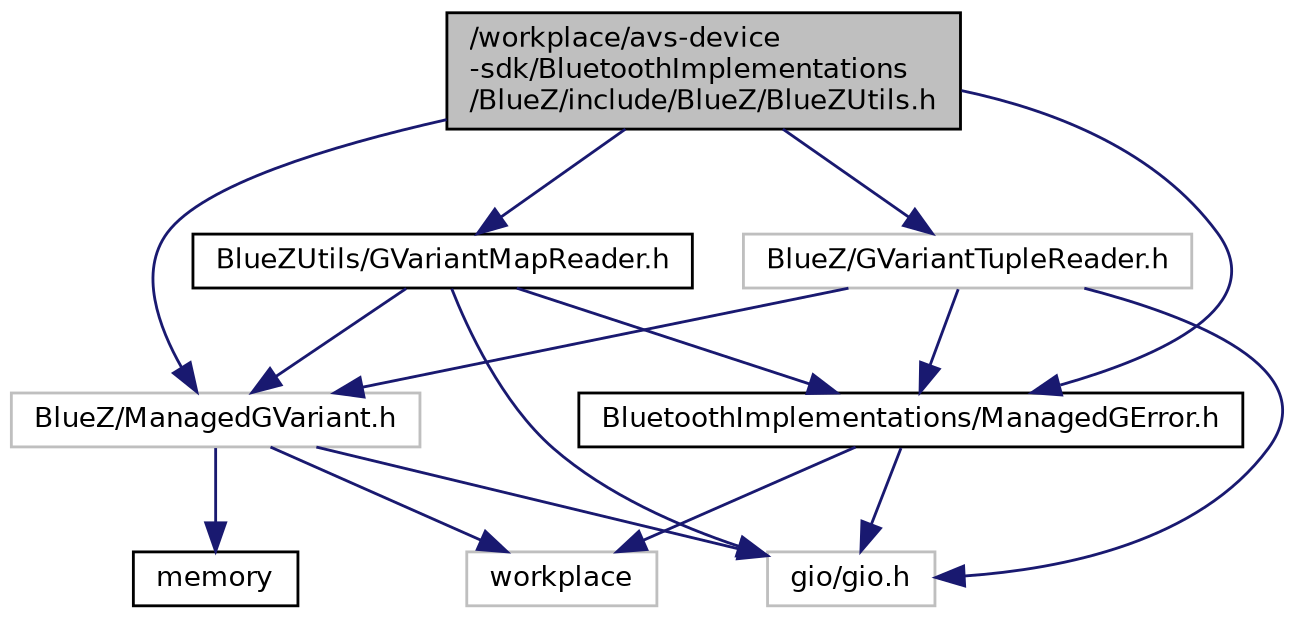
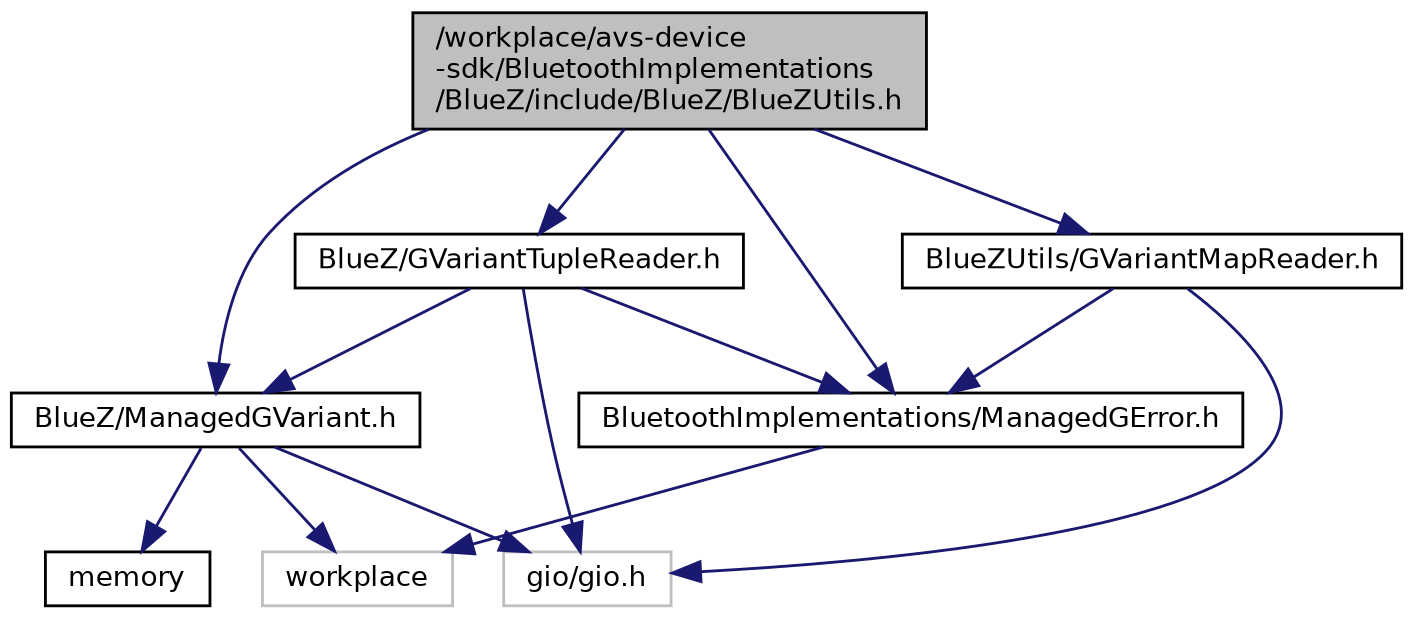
(968, 261) -> (519, 261)
(341, 332) -> none
(216, 420) -> (216, 420)
(886, 486) -> none
